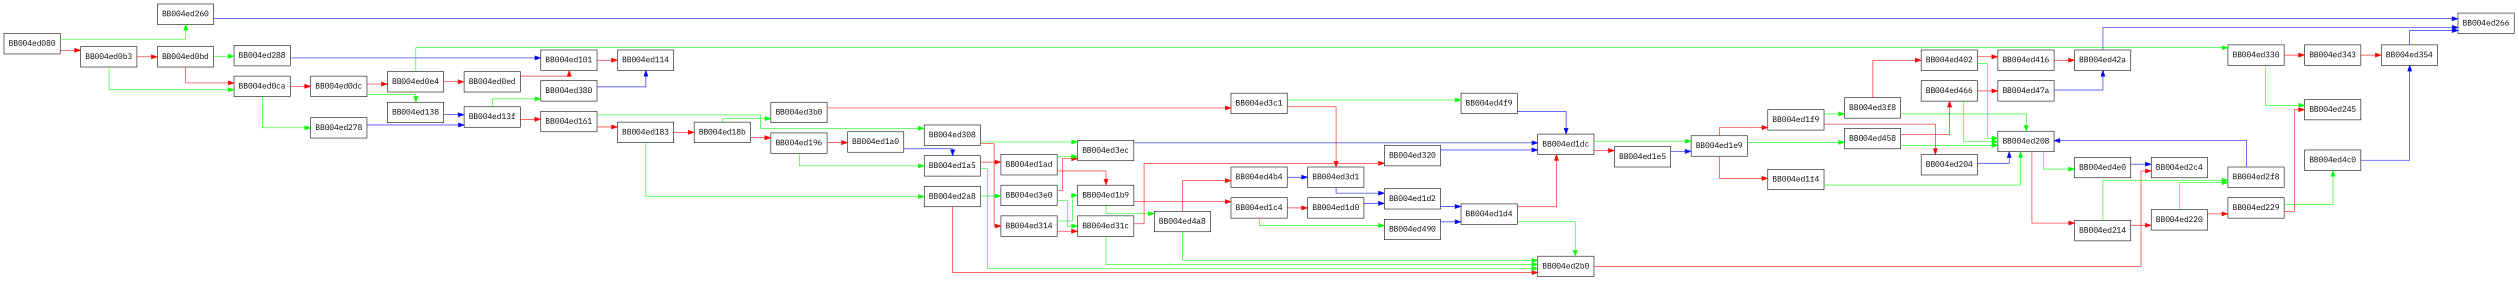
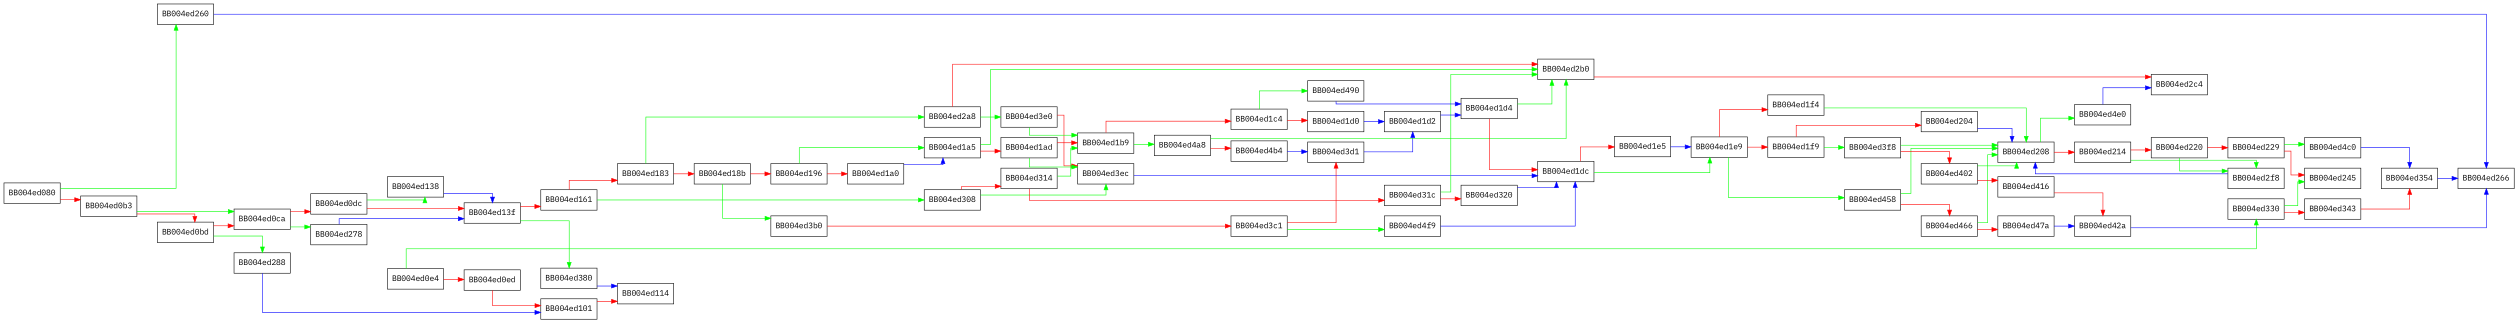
(374, 84) -> (413, 208)
(1067, 210) -> (1047, 135)
